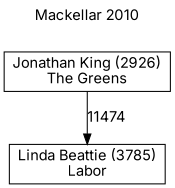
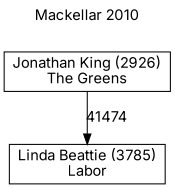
(106, 118) -> (106, 118)
